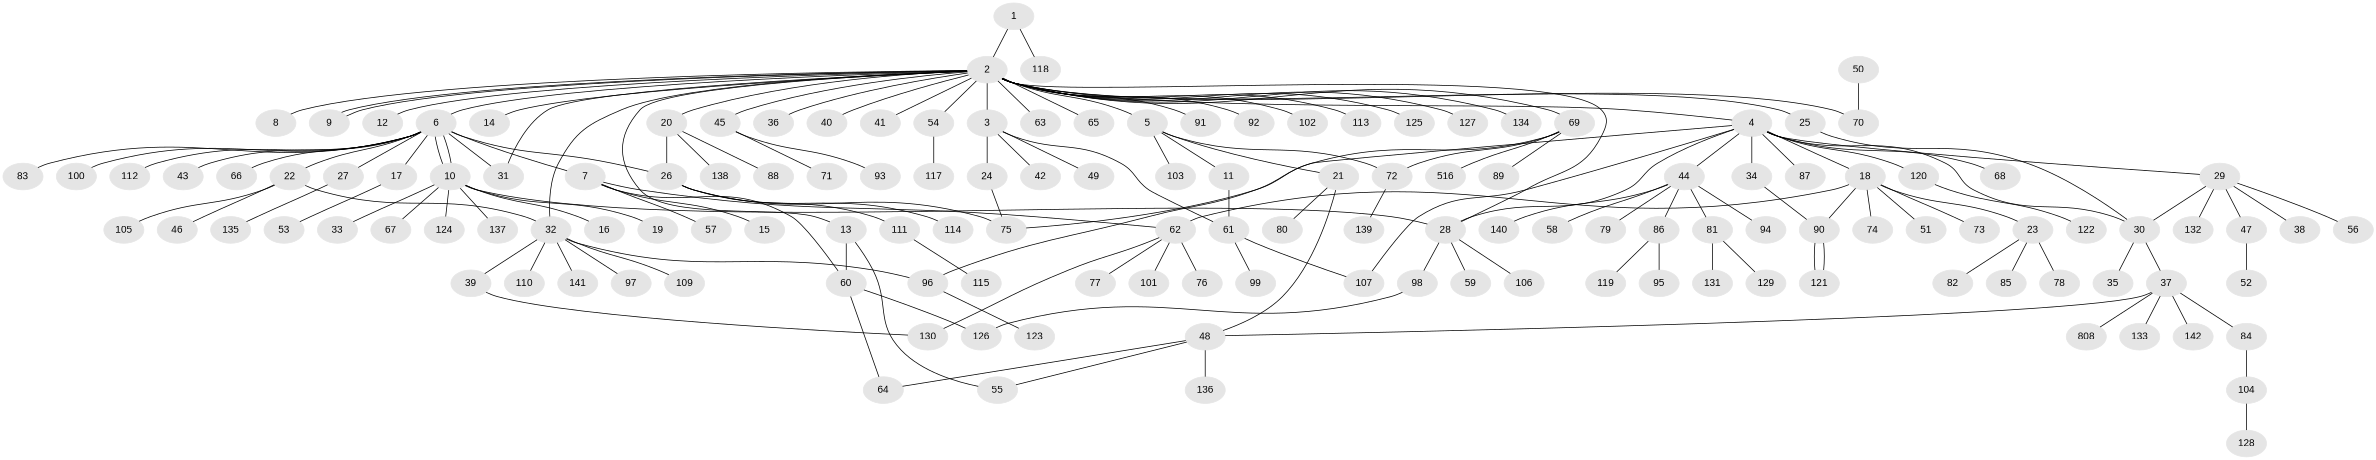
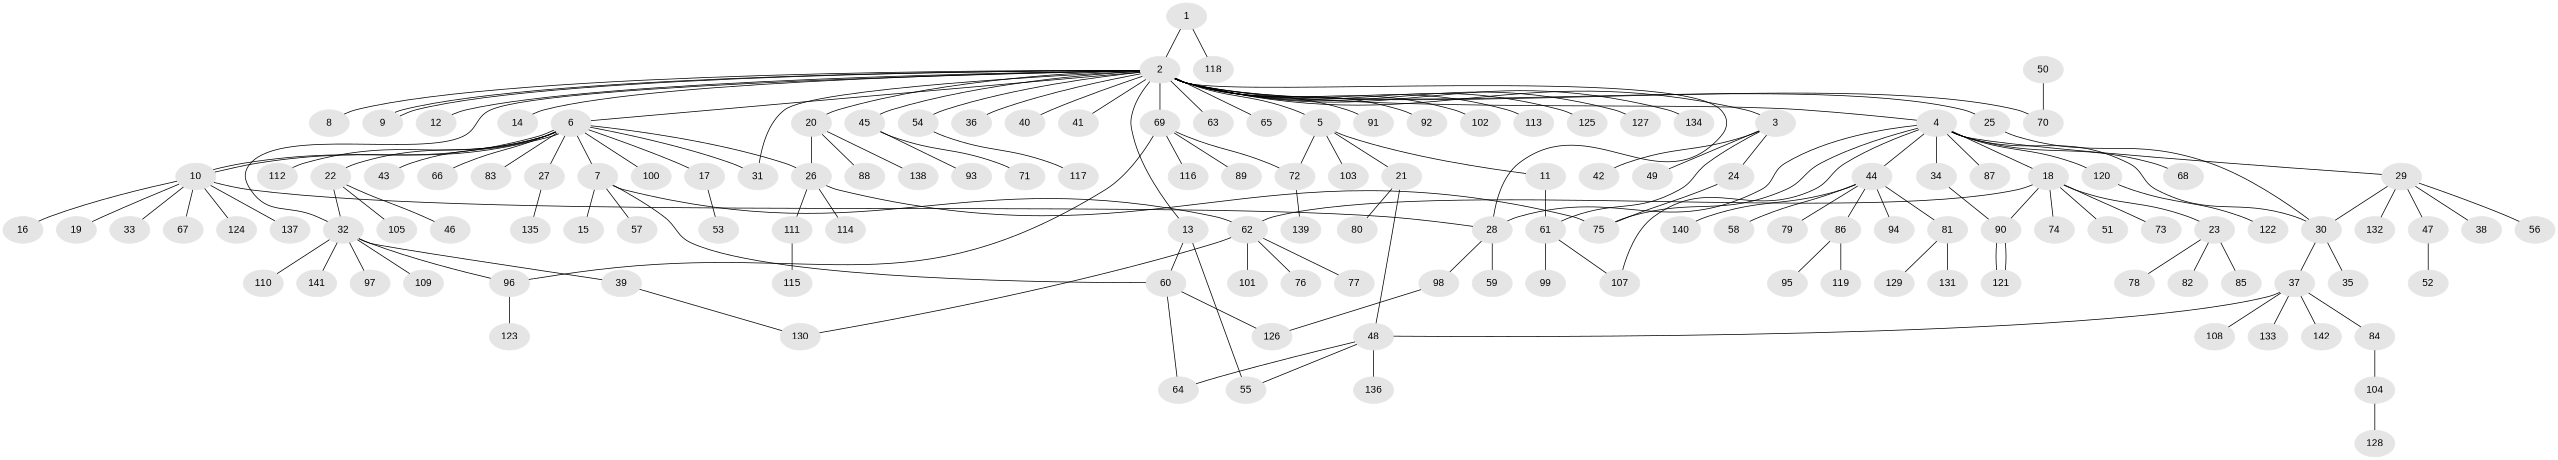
(1446, 177) -> (1188, 177)
(1524, 283) -> none
(2086, 337) -> (2215, 337)
